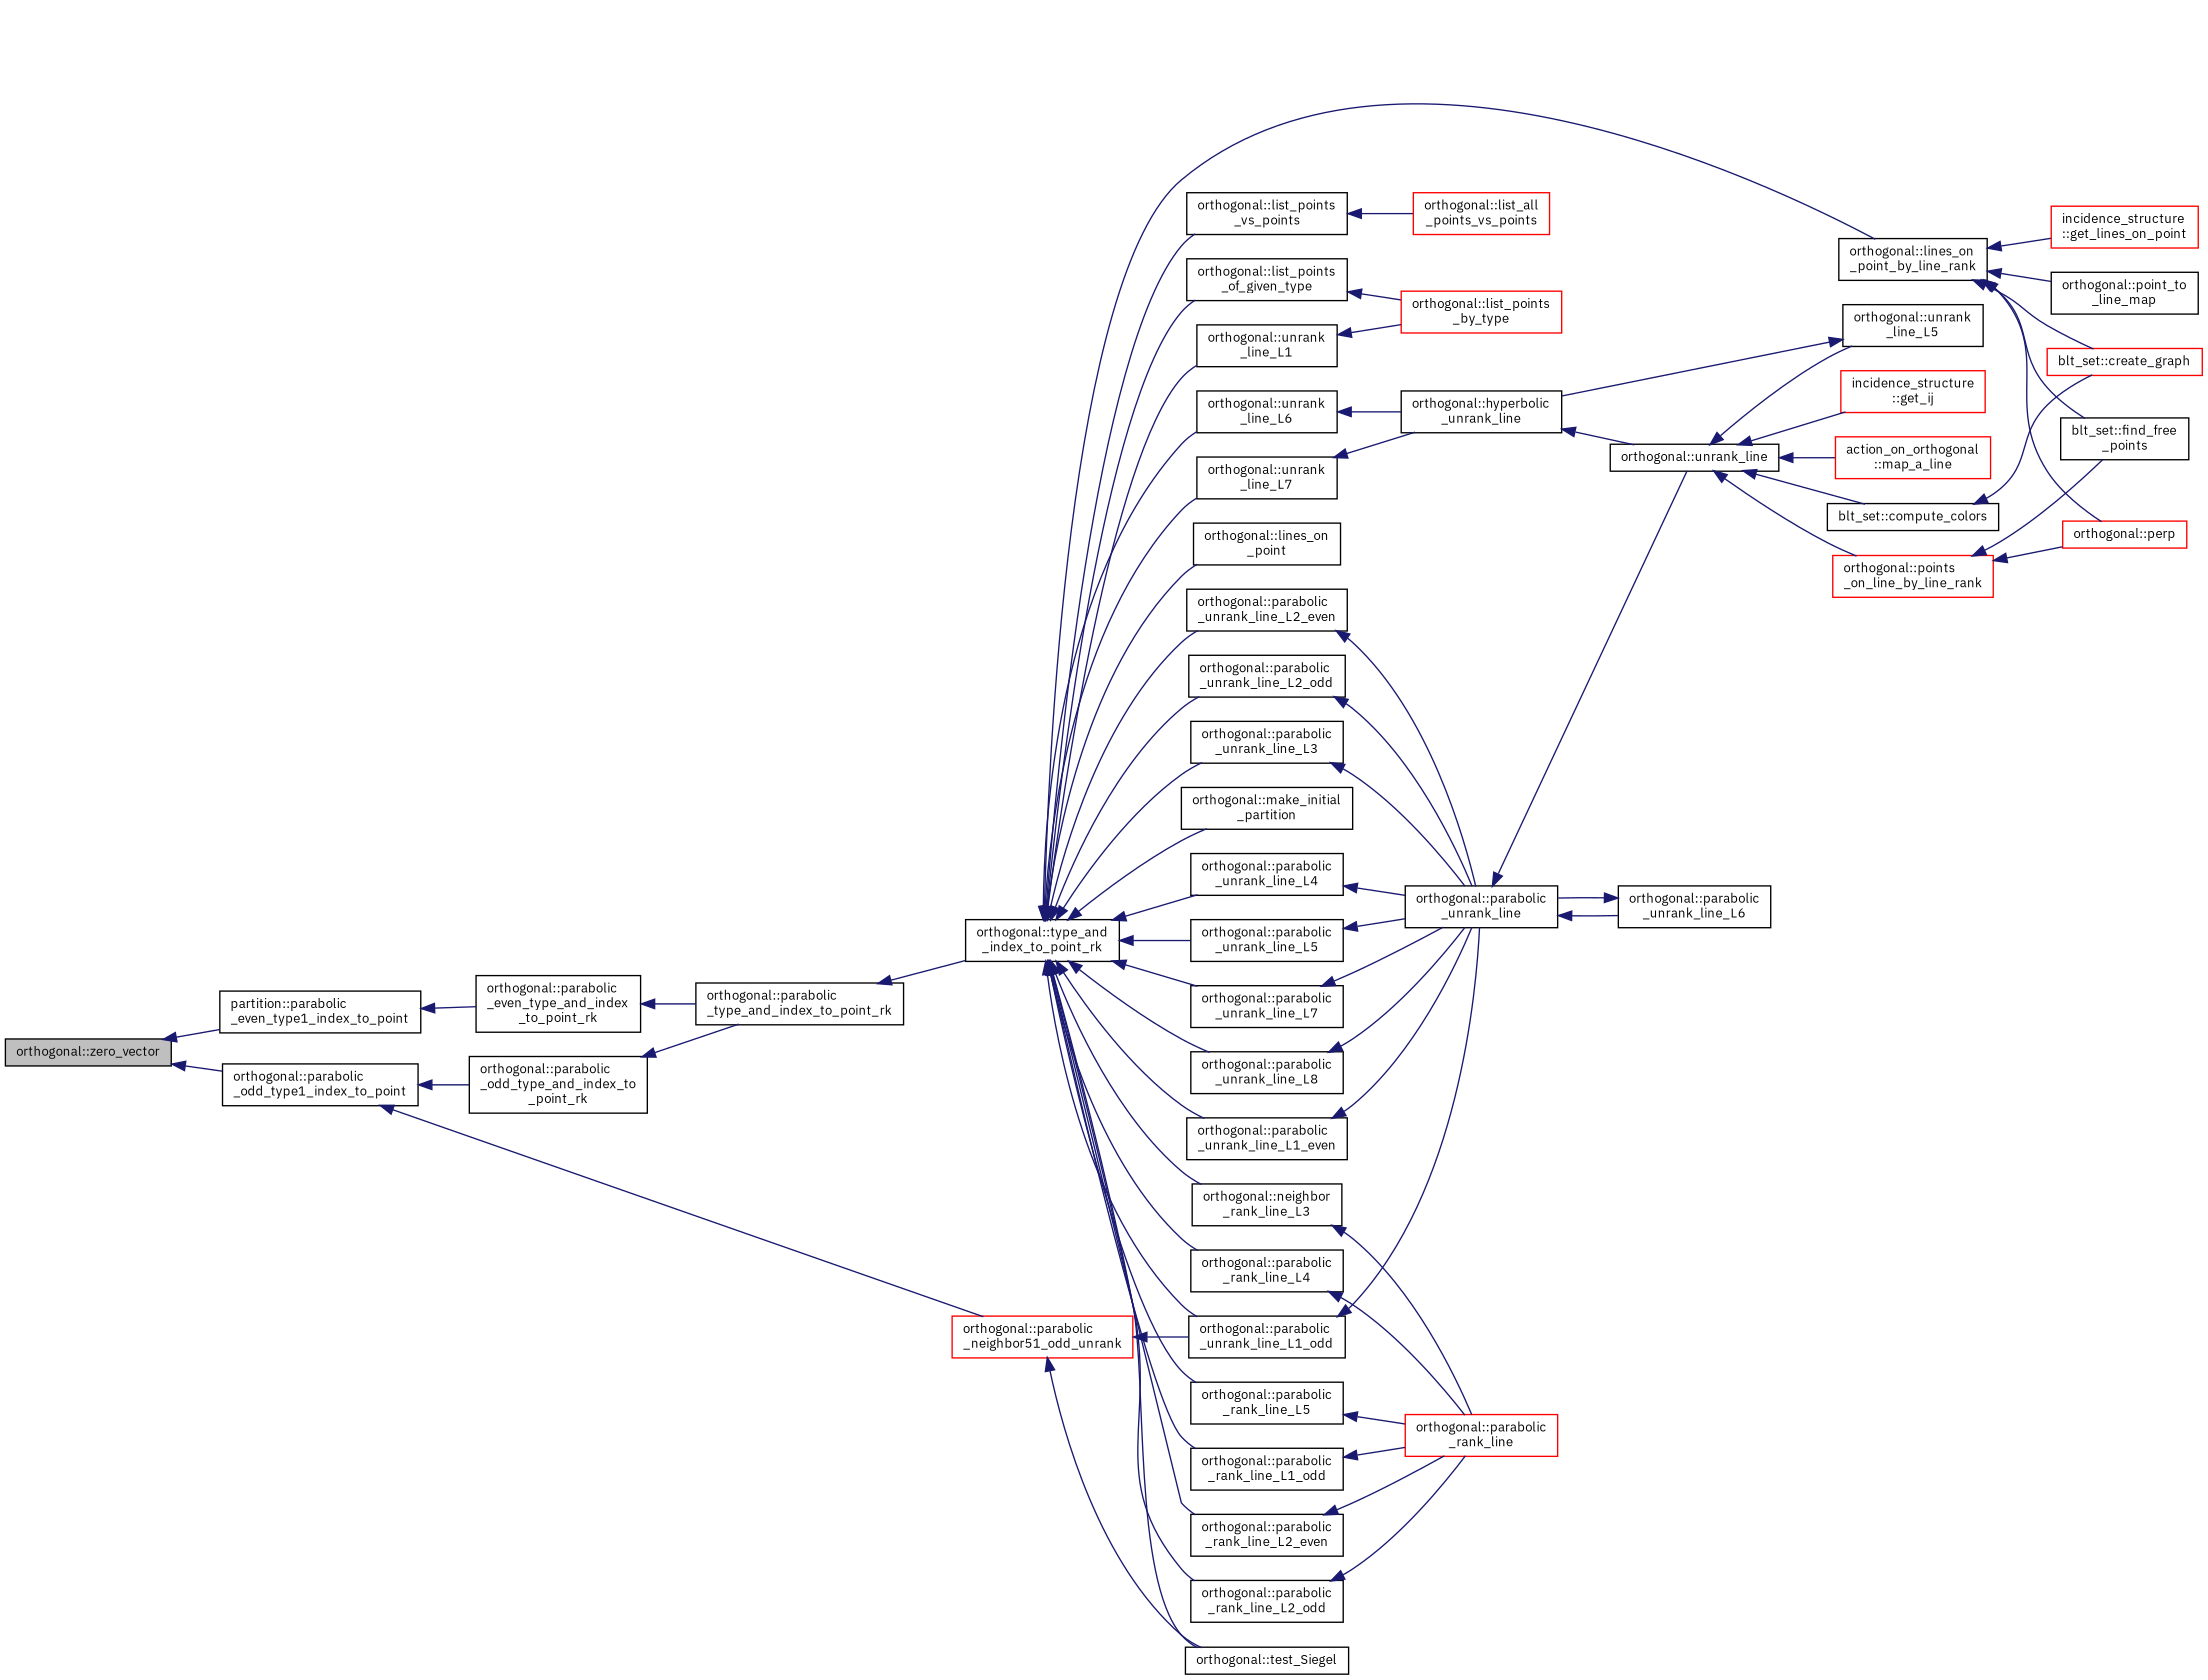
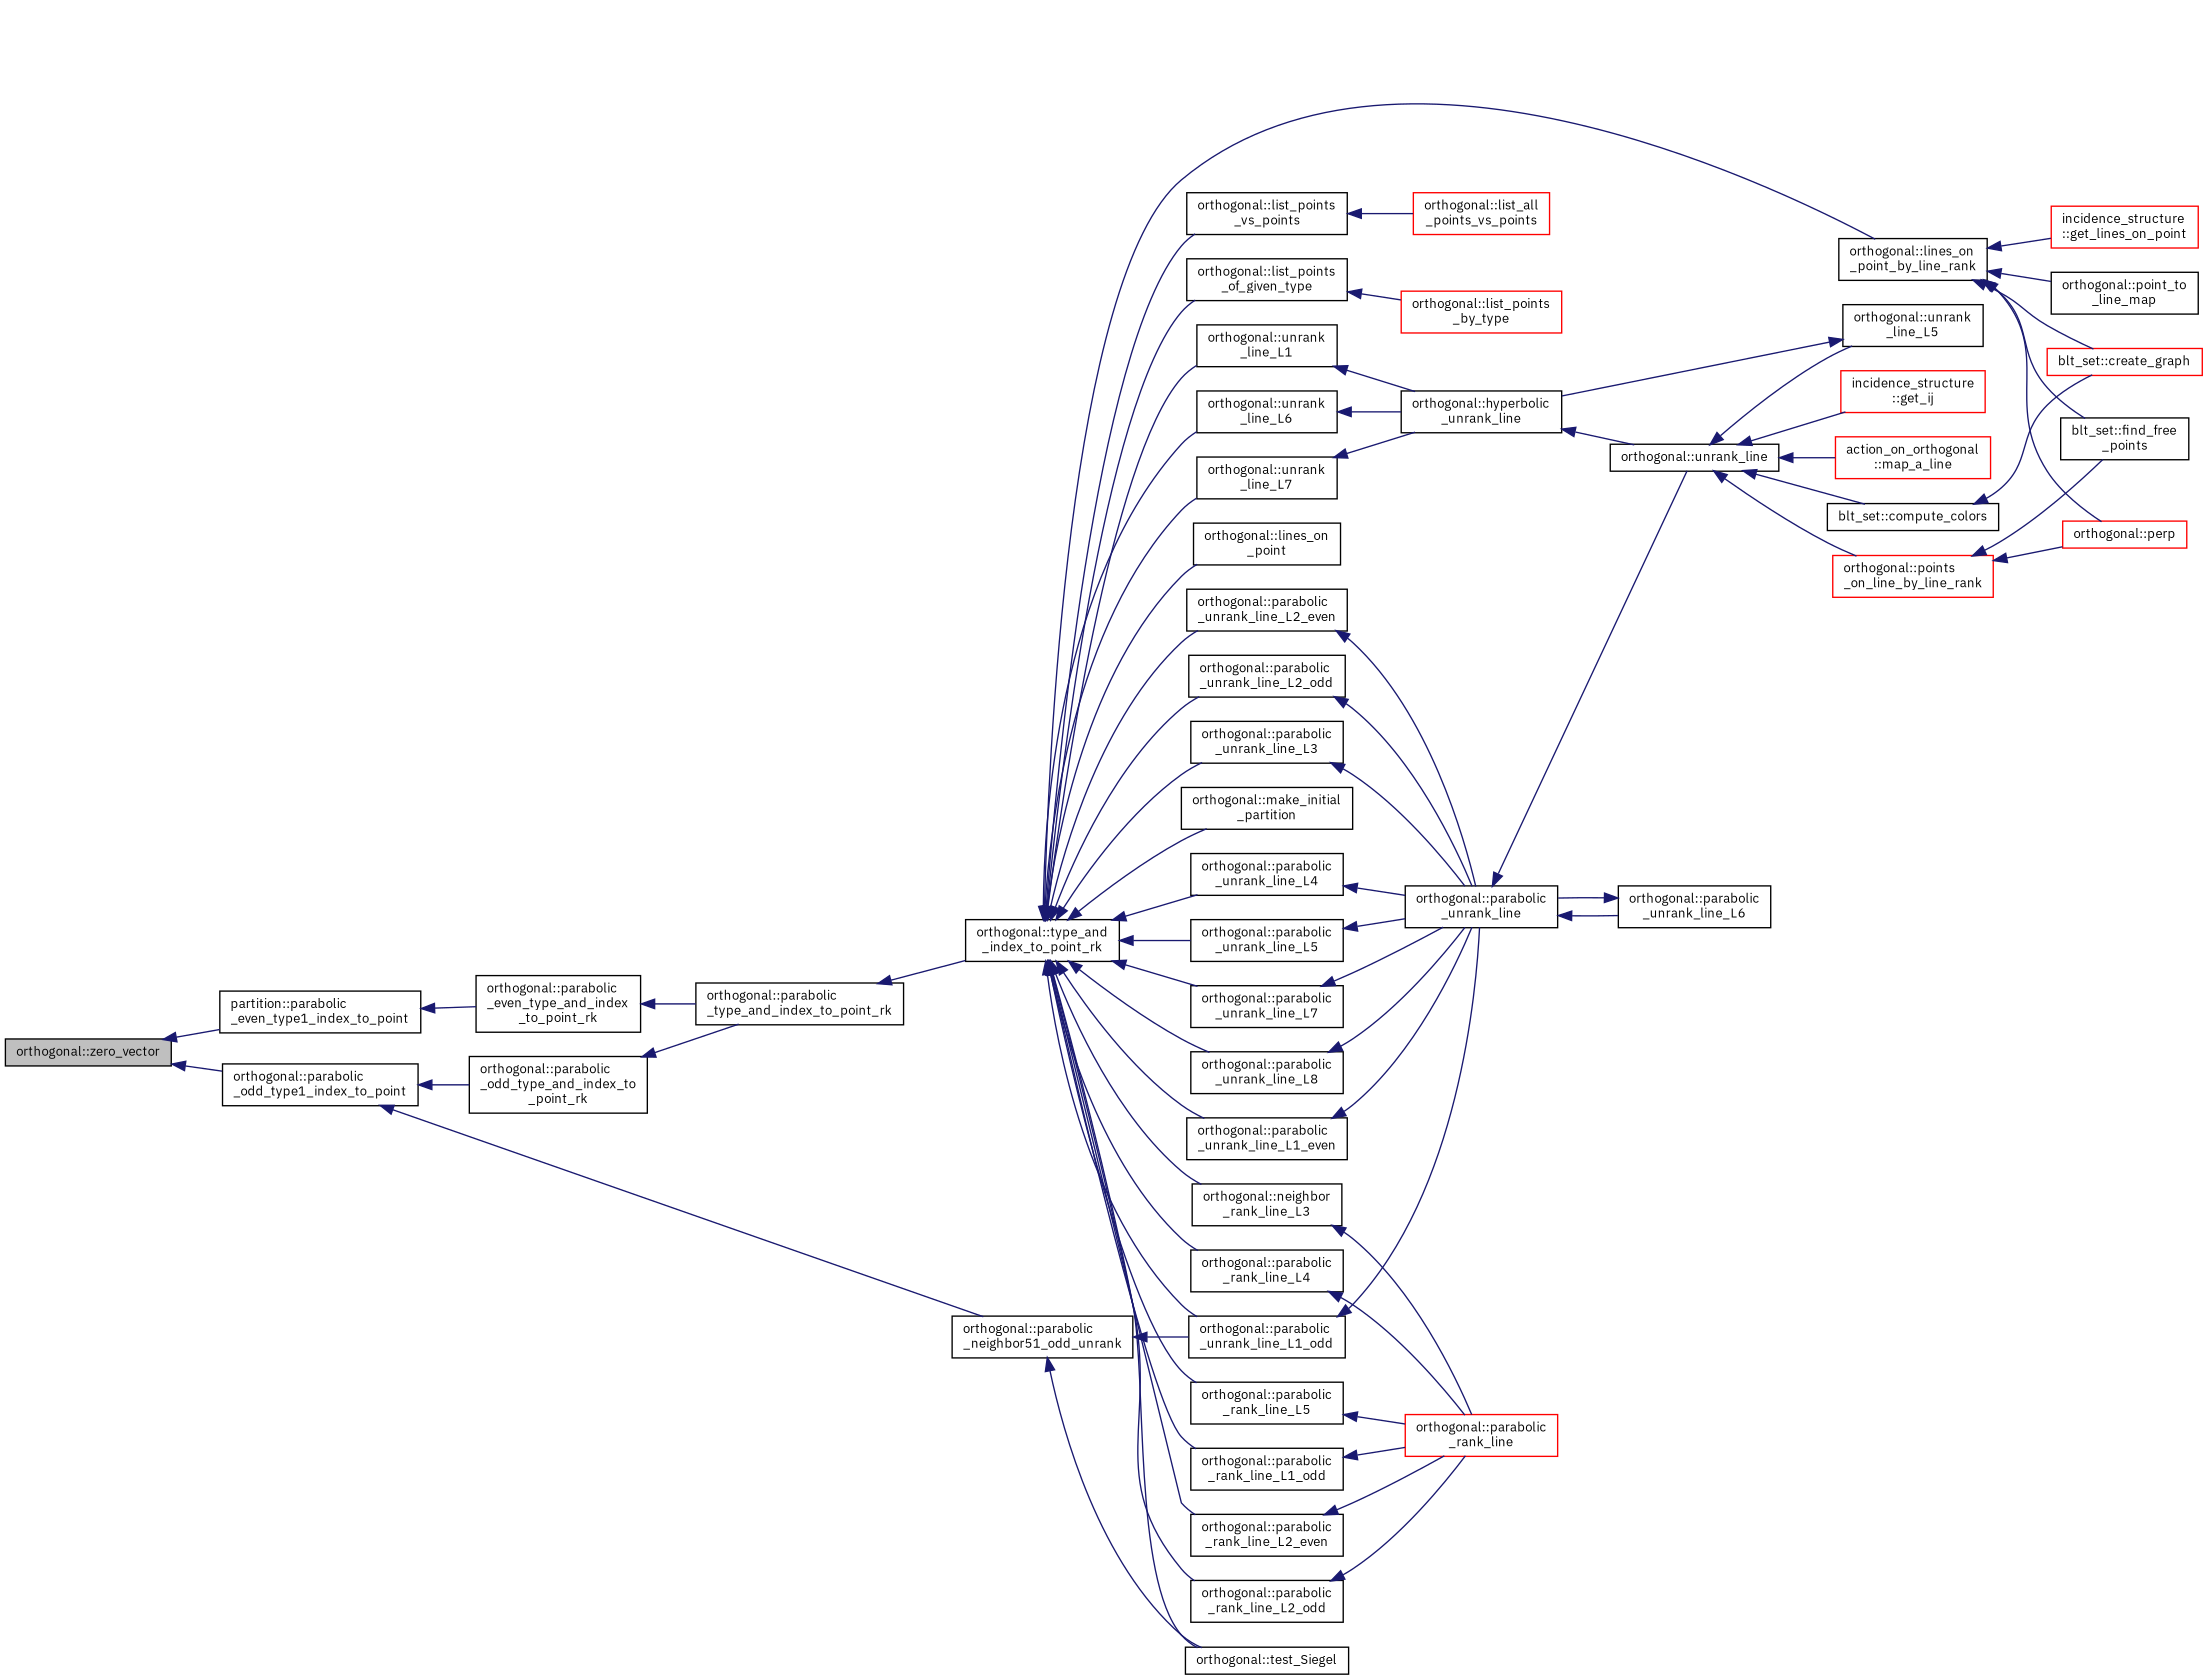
(1376, 329) -> (1381, 381)
(1042, 1337) -> (1042, 1337)
